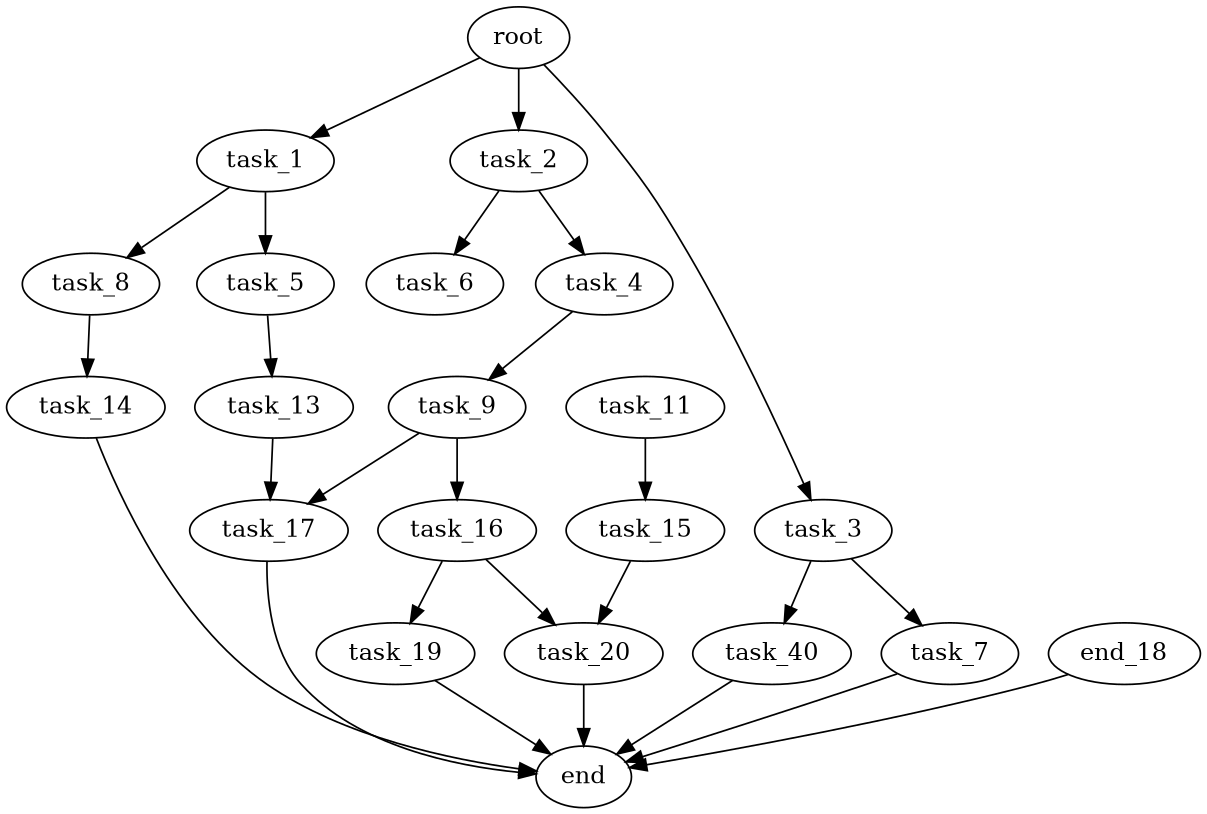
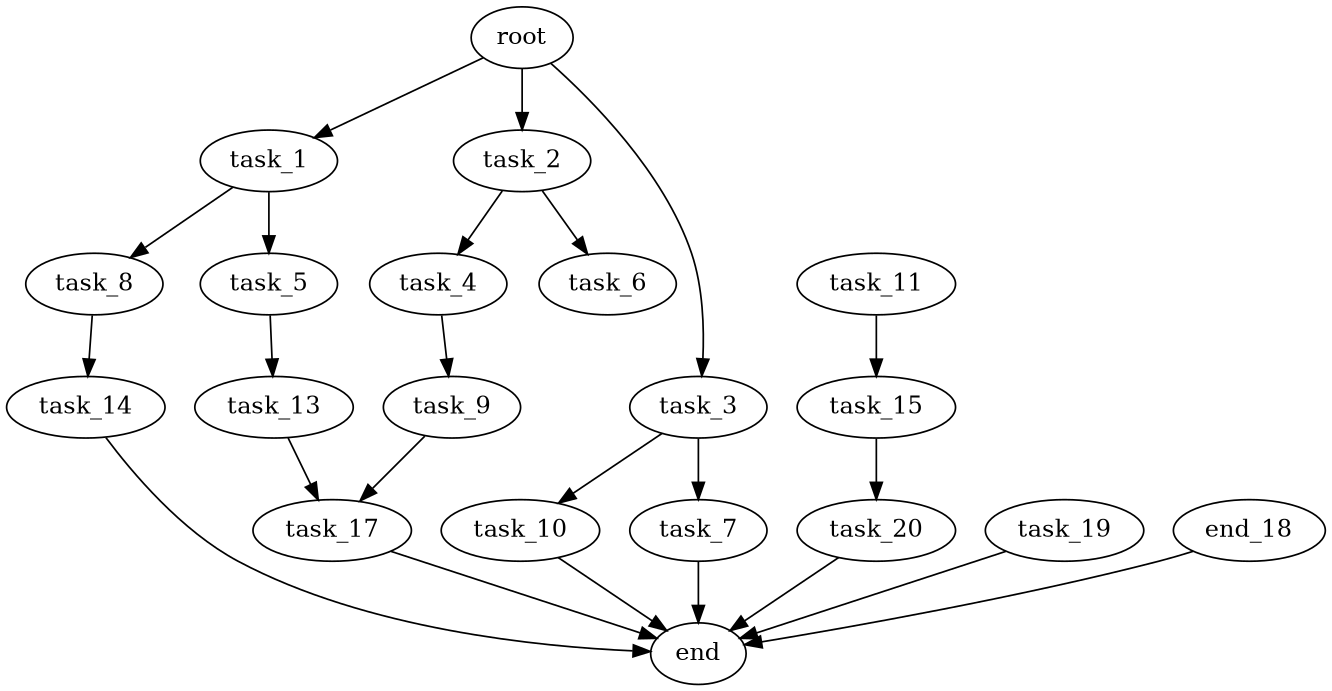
(457, 530) -> none
(772, 654) -> (520, 530)
